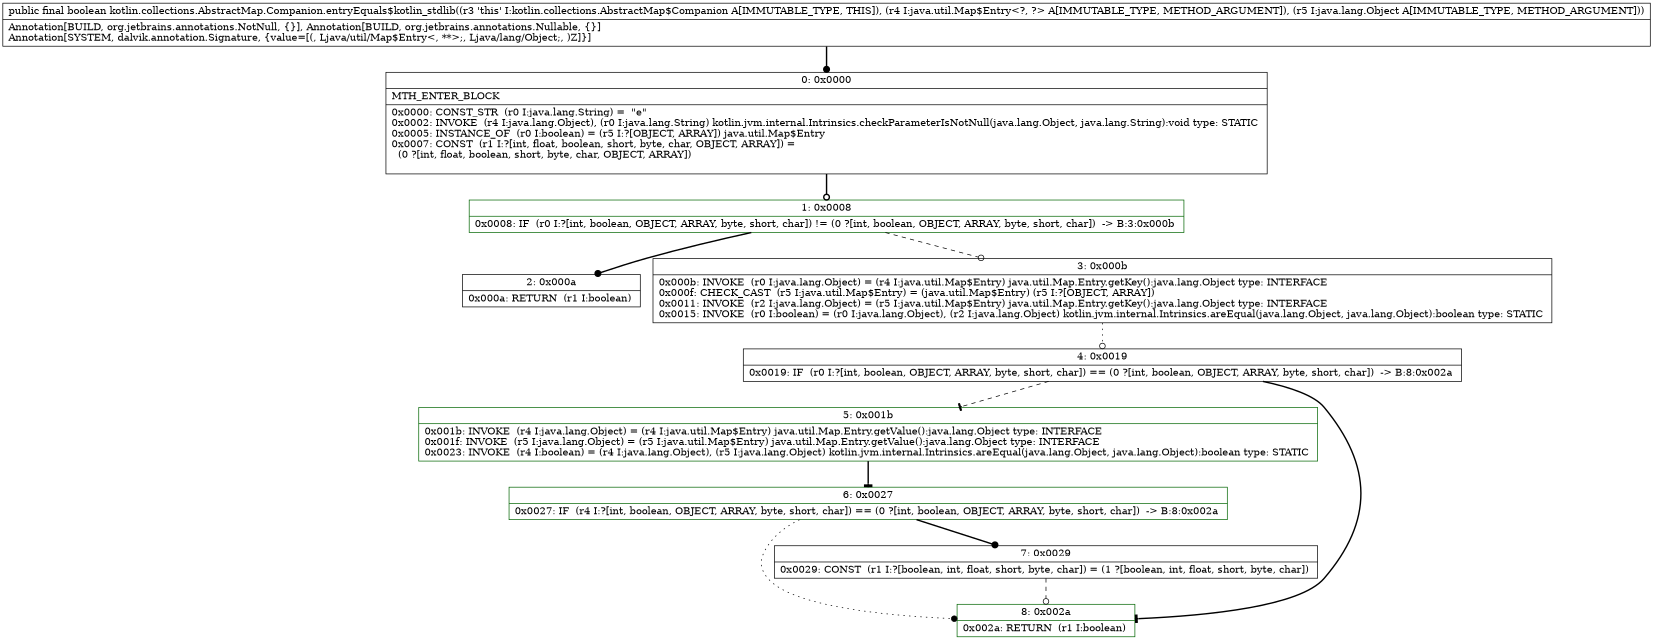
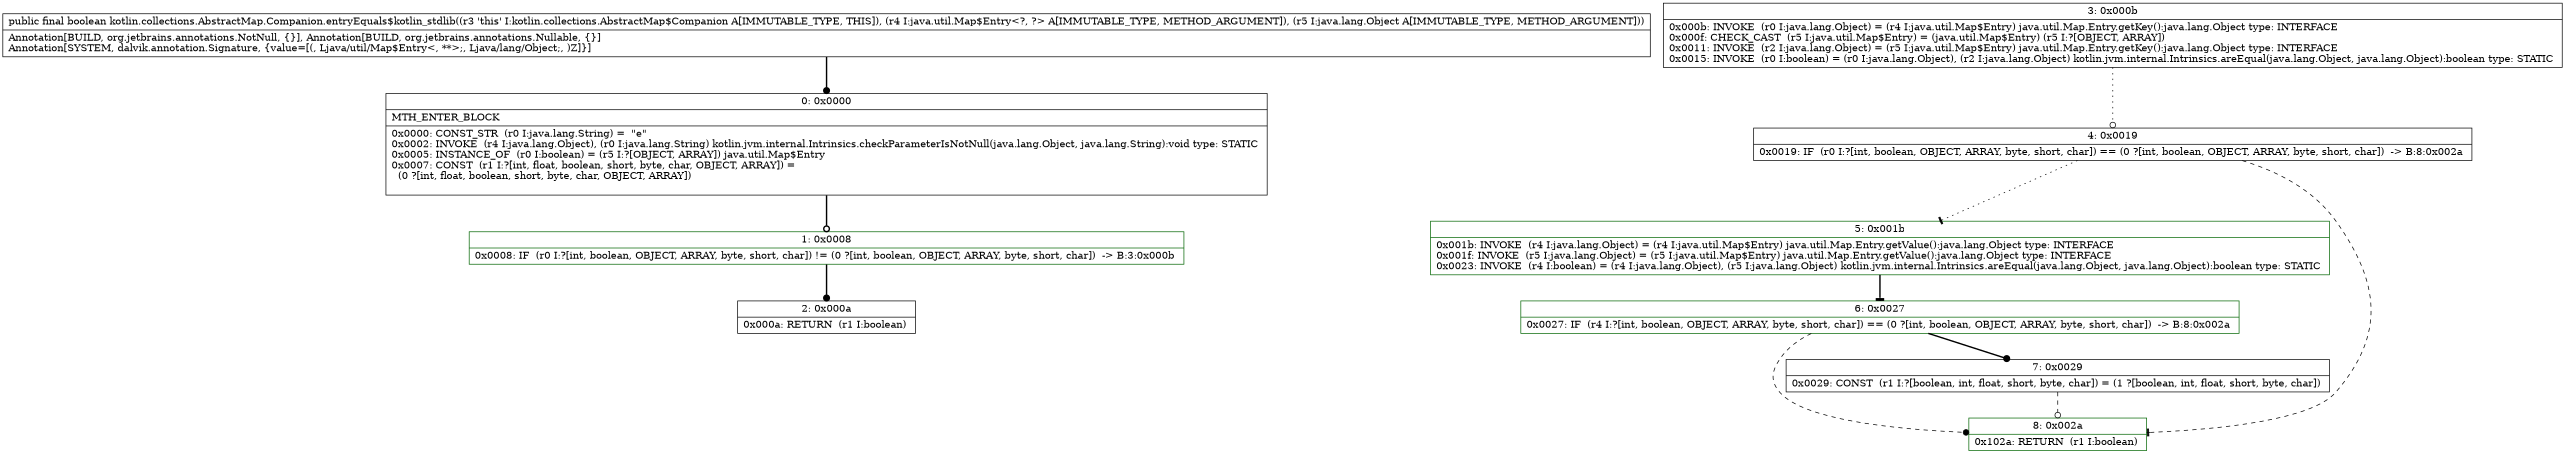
(932, 245) -> none
(1005, 394) -> (2010, 190)
(1343, 552) -> (2364, 346)
(818, 603) -> (1830, 416)
(1046, 628) -> (2058, 442)
